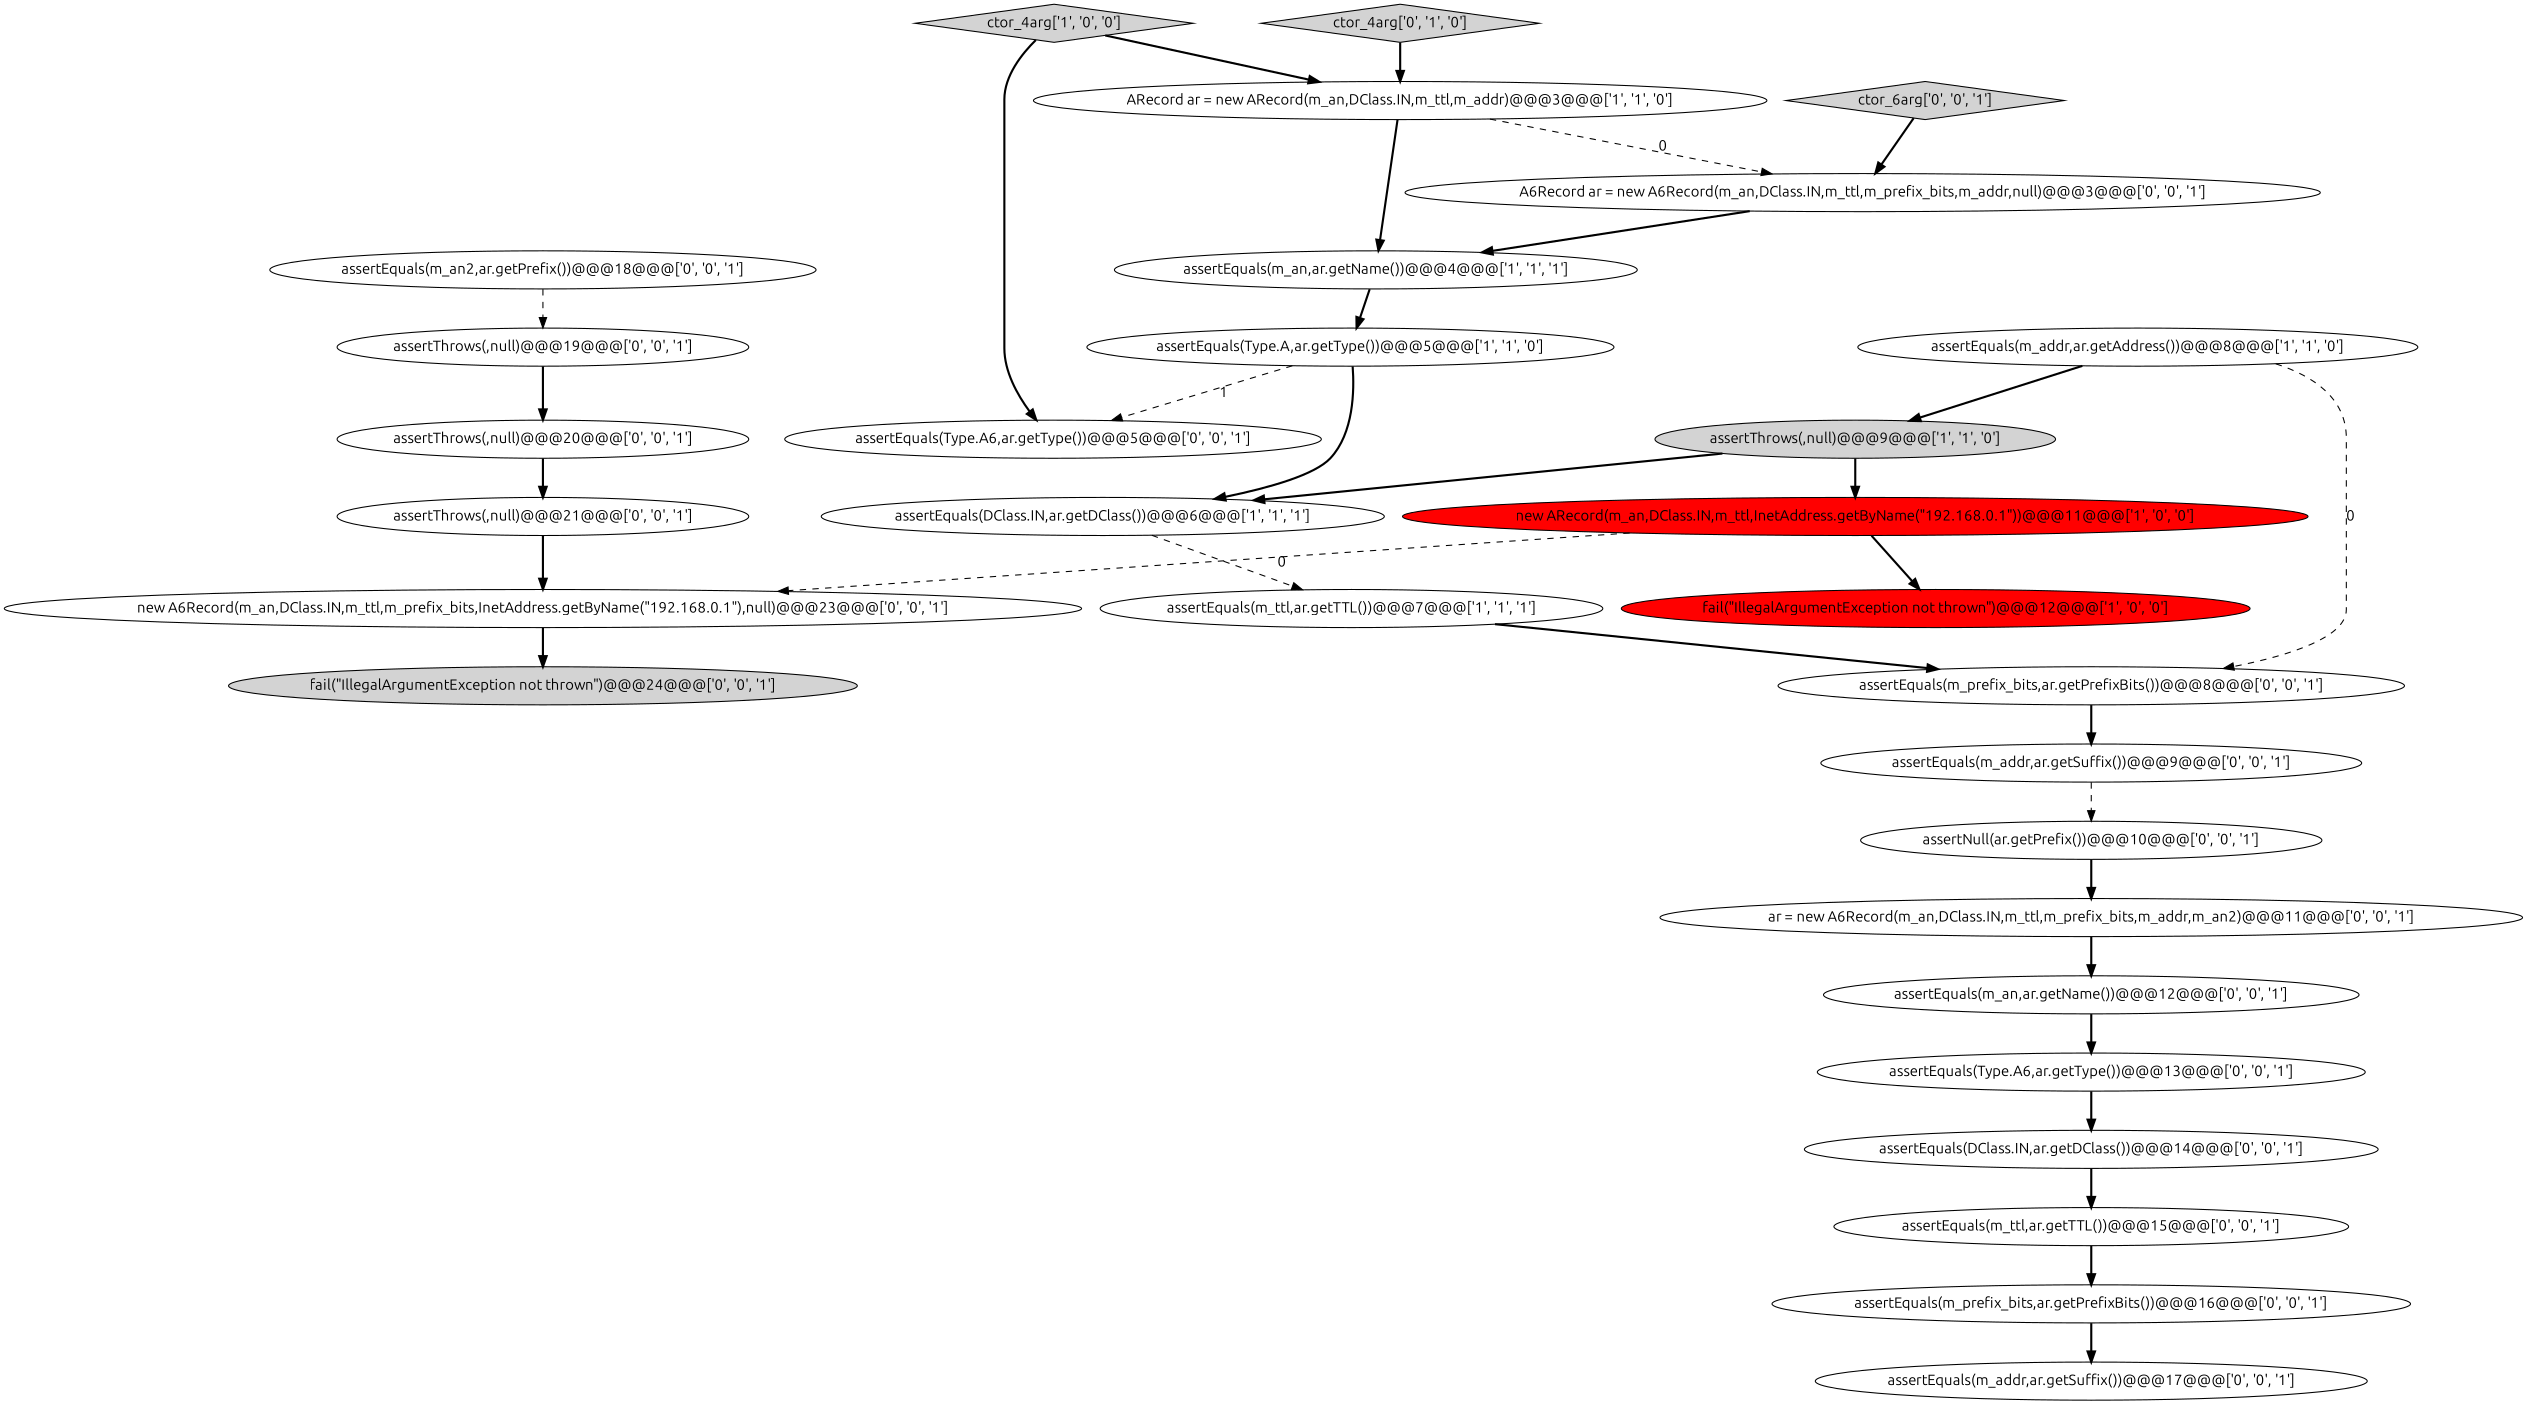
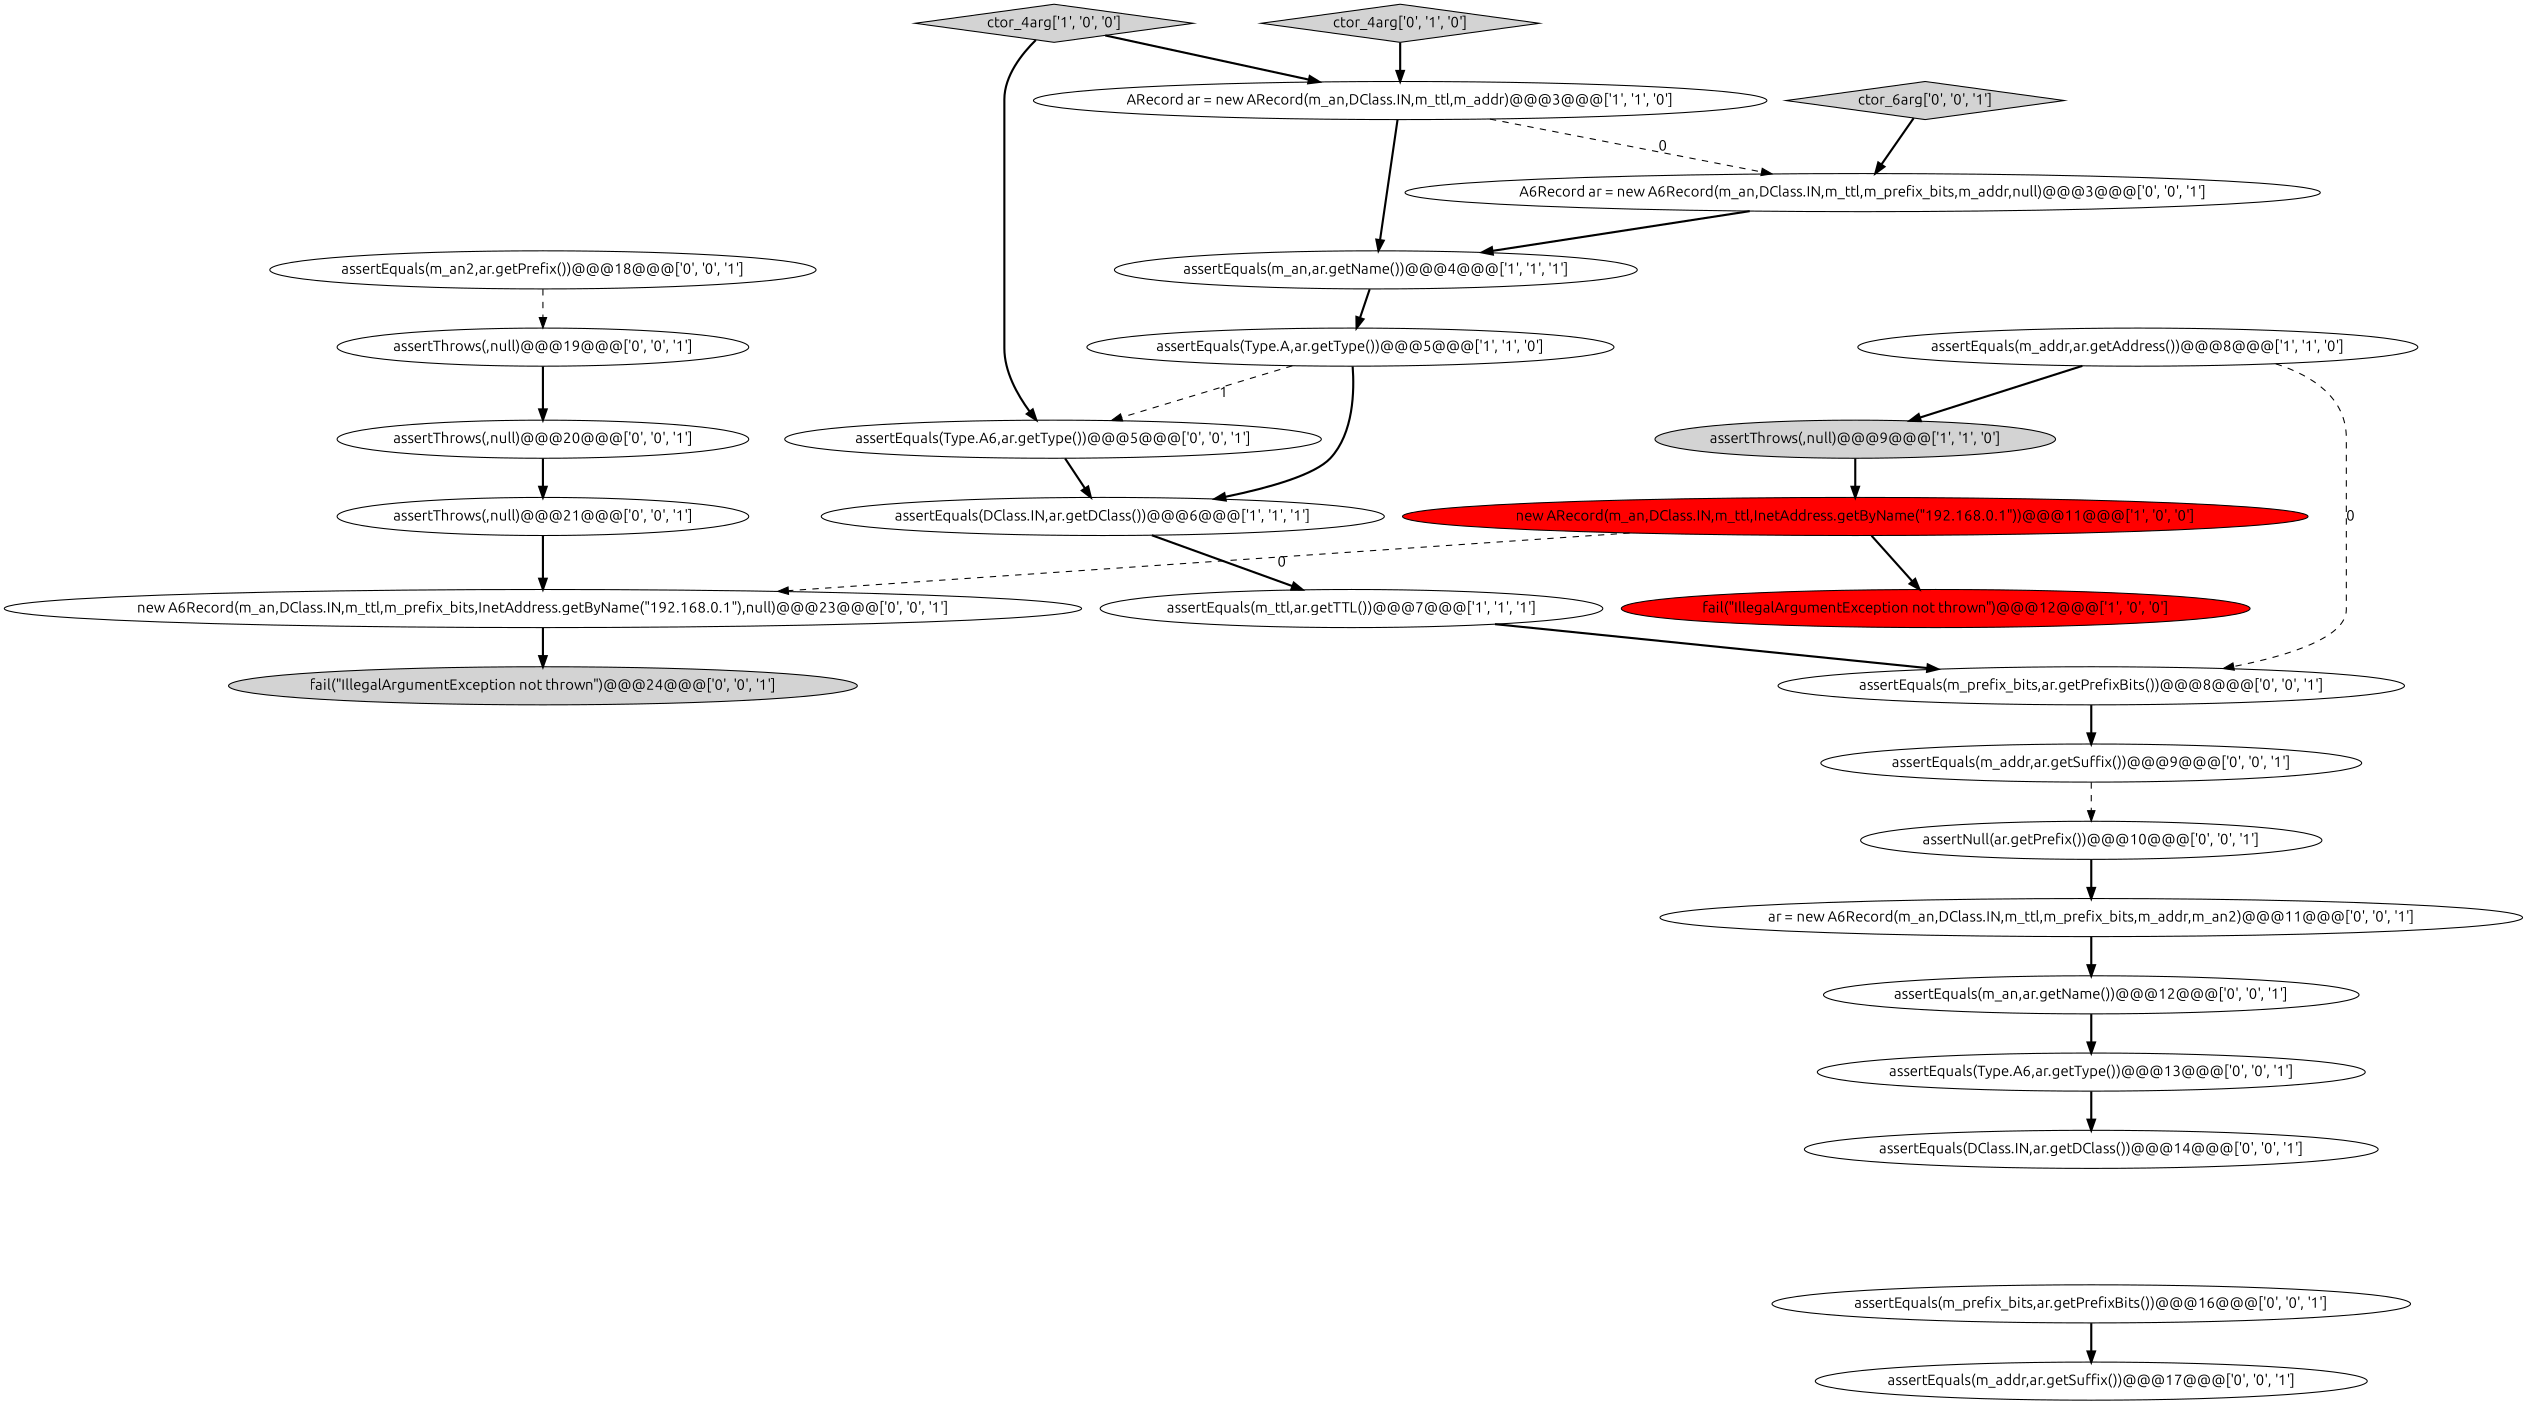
(1493, 476) -> (1075, 473)
(1205, 554) -> (1205, 554)
(2091, 1227) -> none
